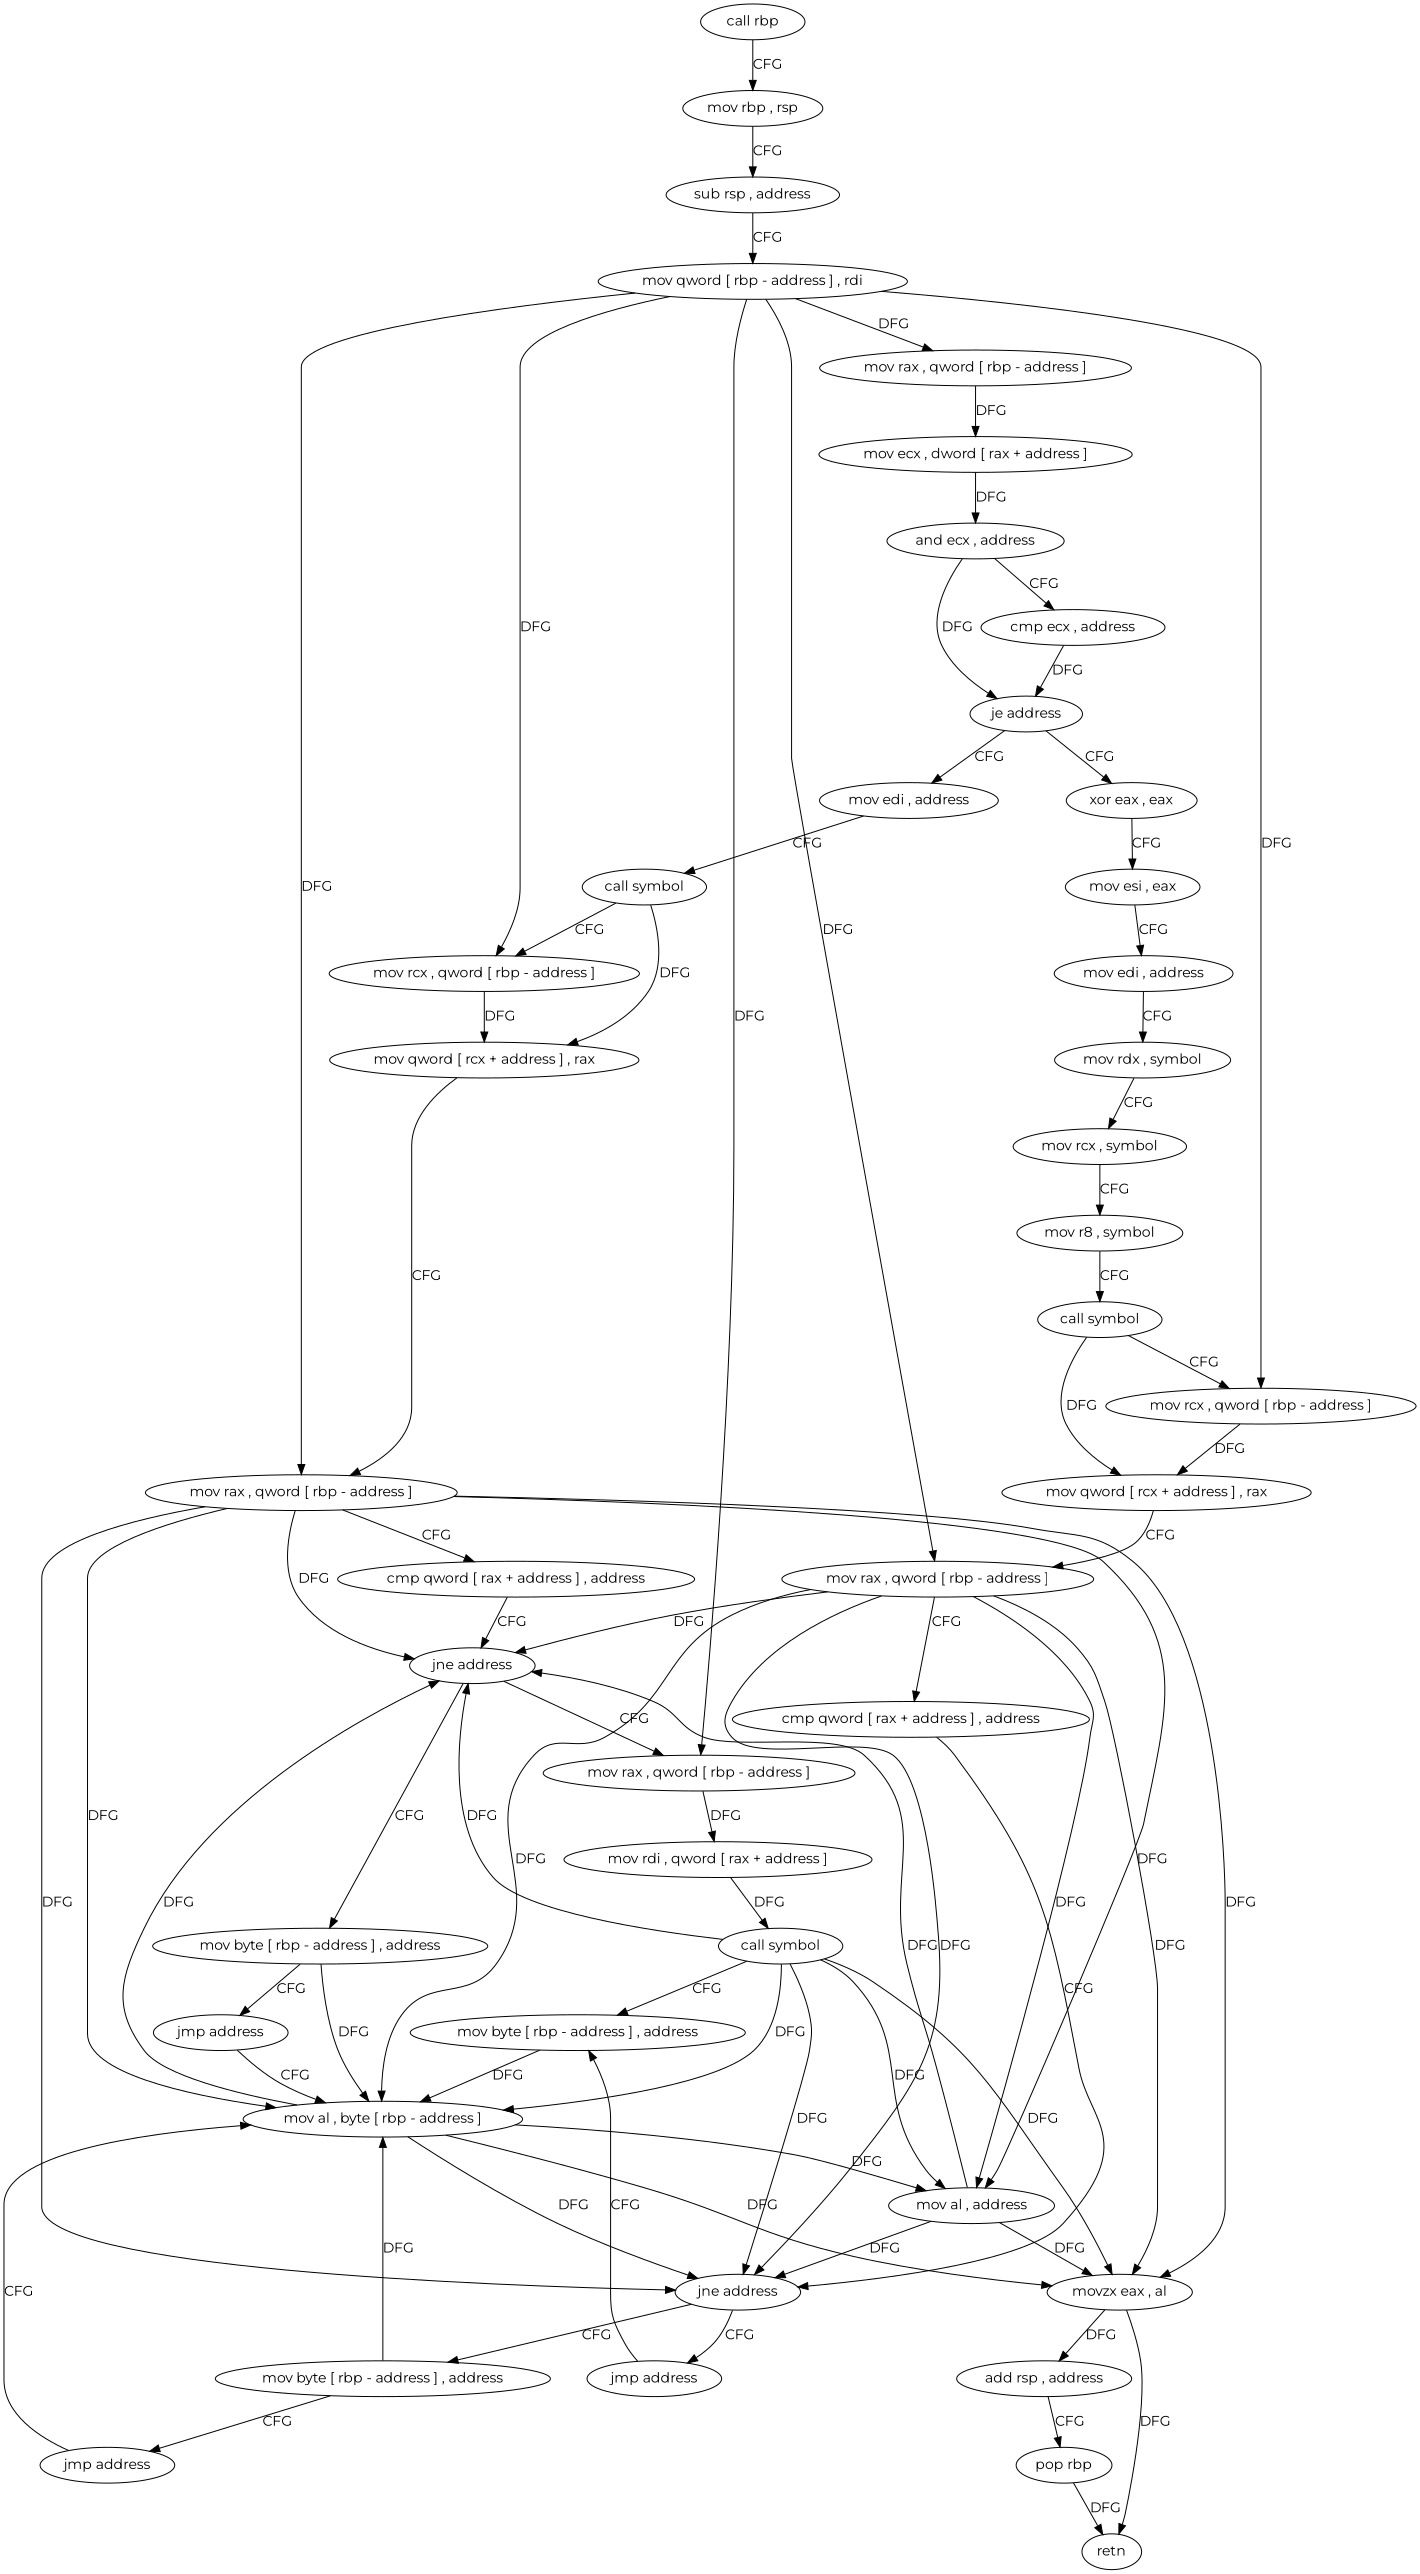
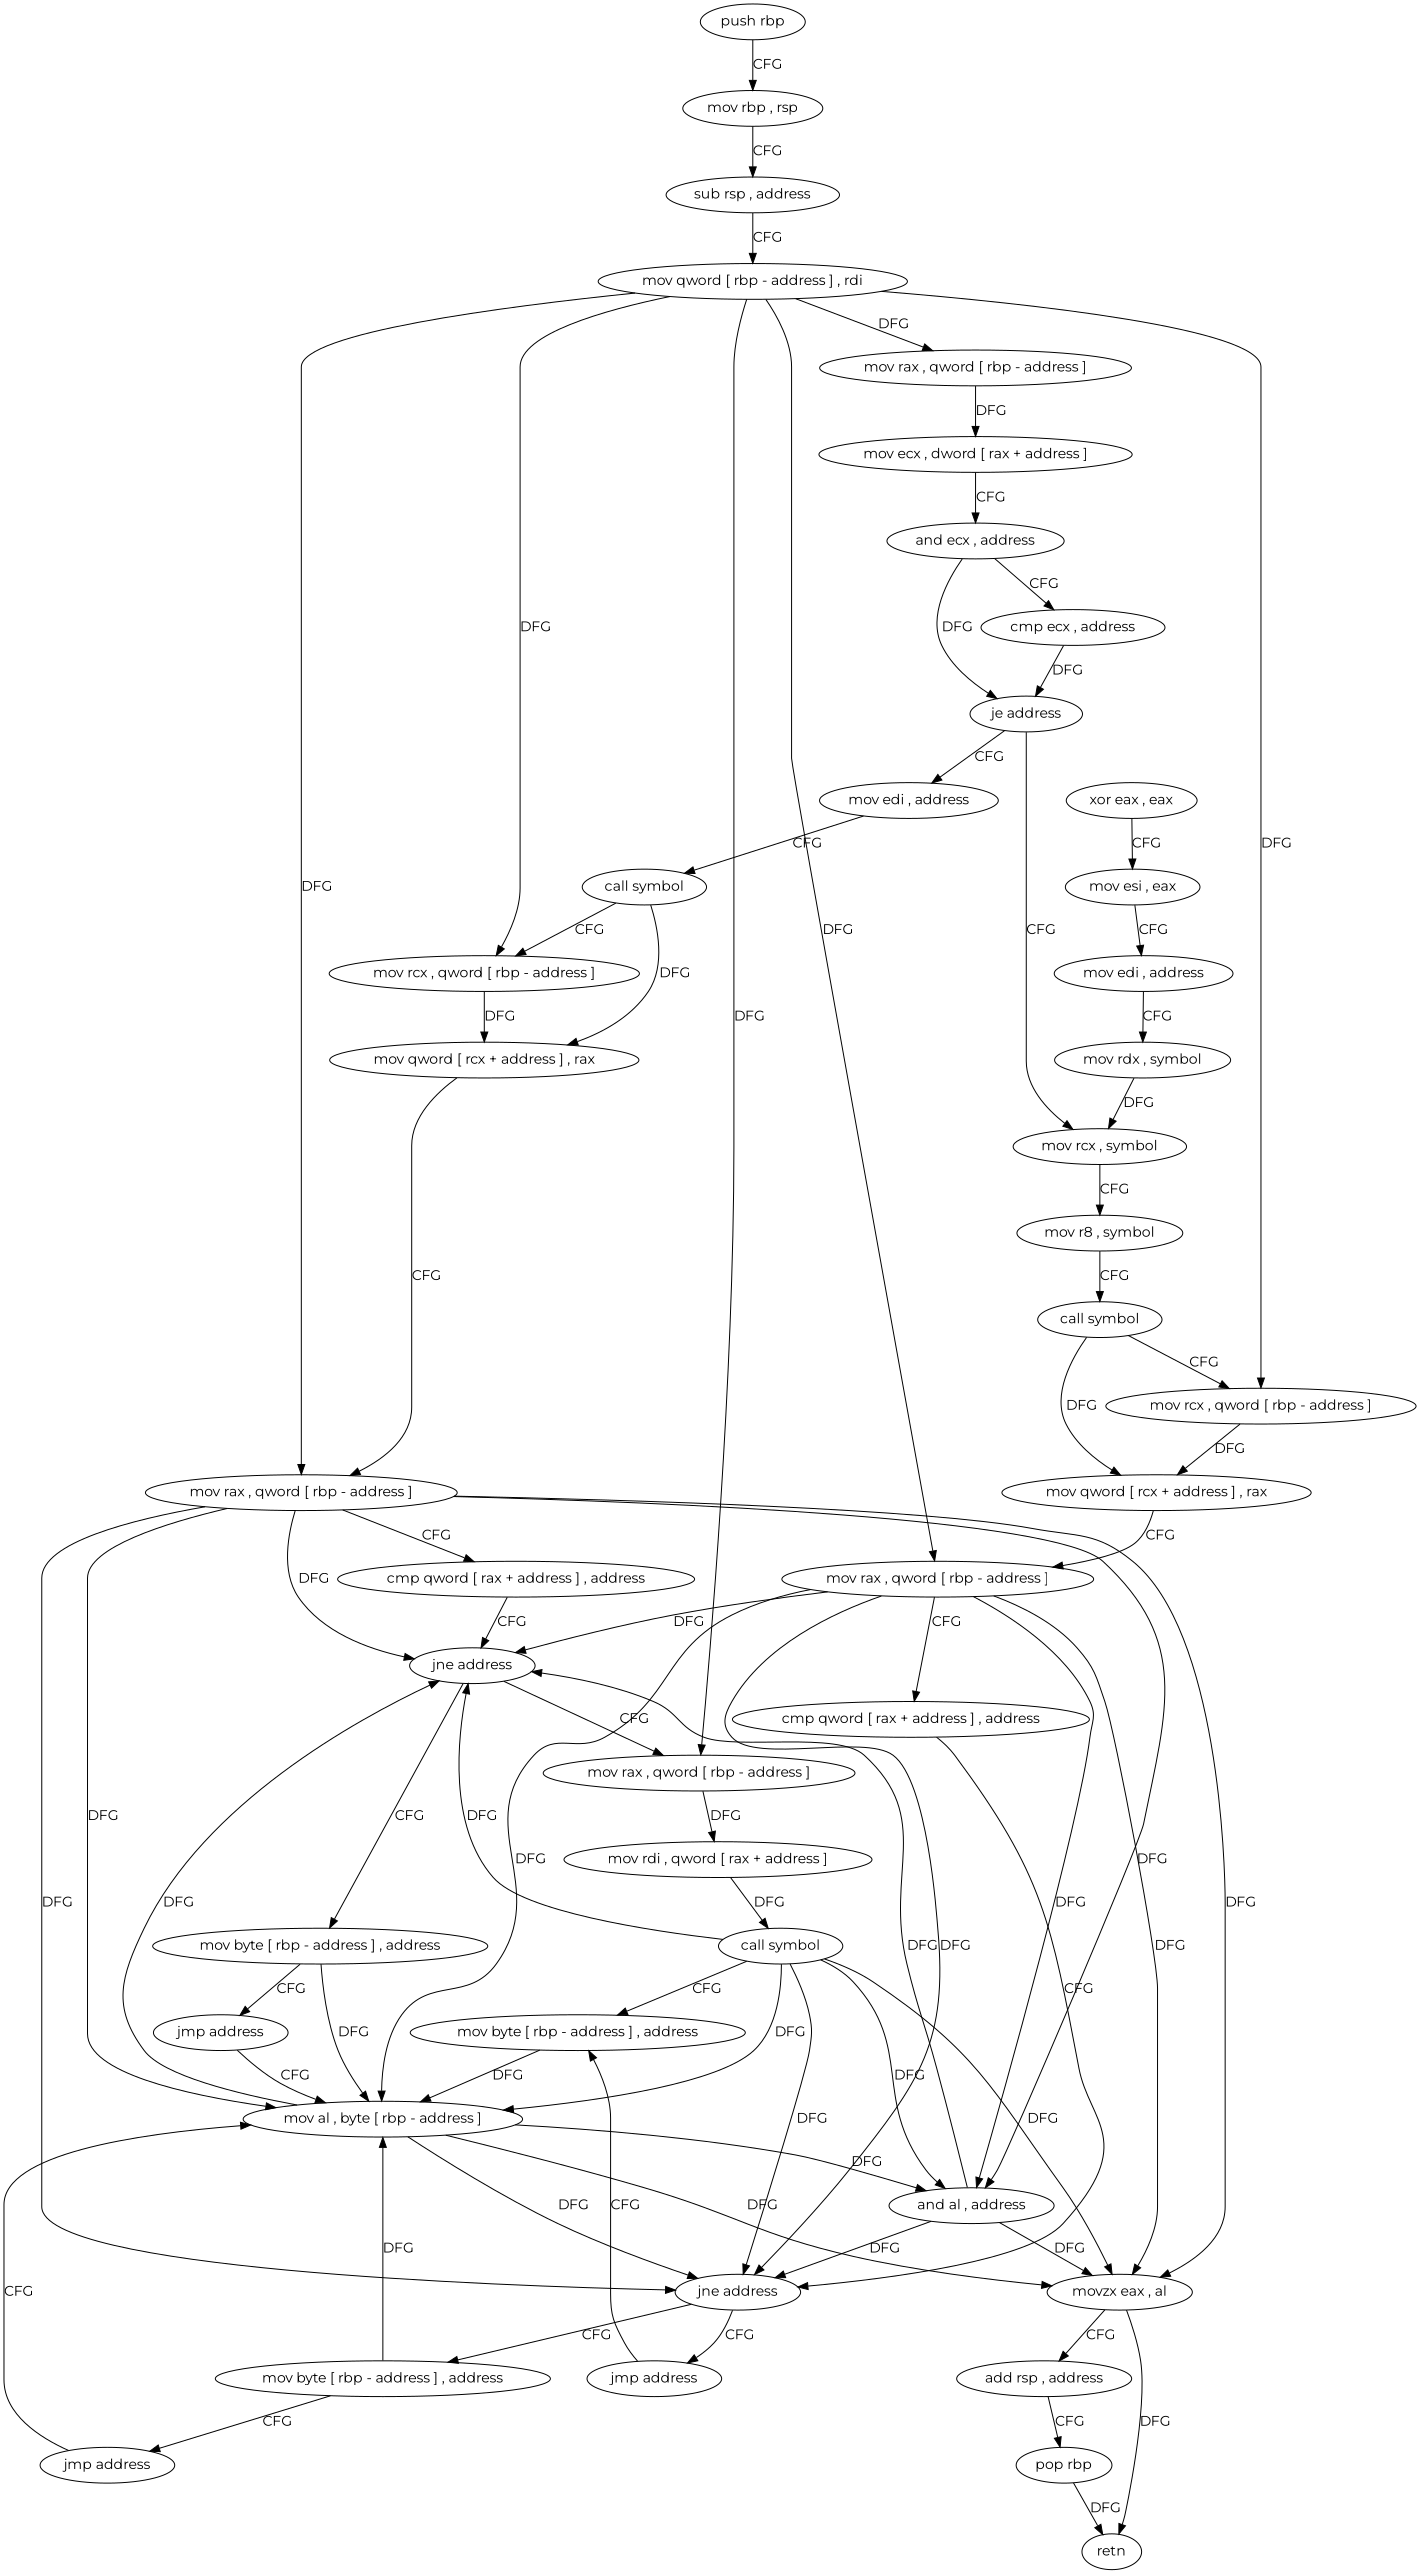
(753, 22) -> (753, 22)
(991, 498) -> (991, 498)
(1075, 754) -> (1026, 935)
(1139, 1103) -> (1139, 1103)
(972, 2206) -> (972, 2206)
(1101, 2335) -> (1101, 2335)
